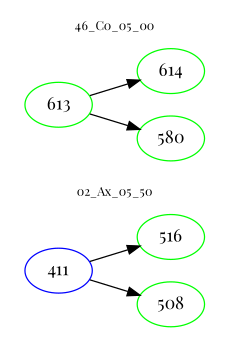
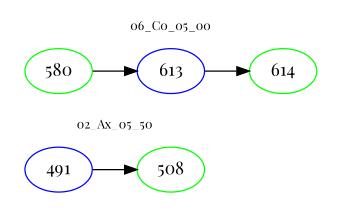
(115, 27) -> (171, 27)
(59, 105) -> (171, 71)
(109, 120) -> (109, 71)
(171, 237) -> none
(59, 271) -> (59, 170)
